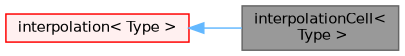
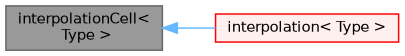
(223, 28) -> (197, 28)
